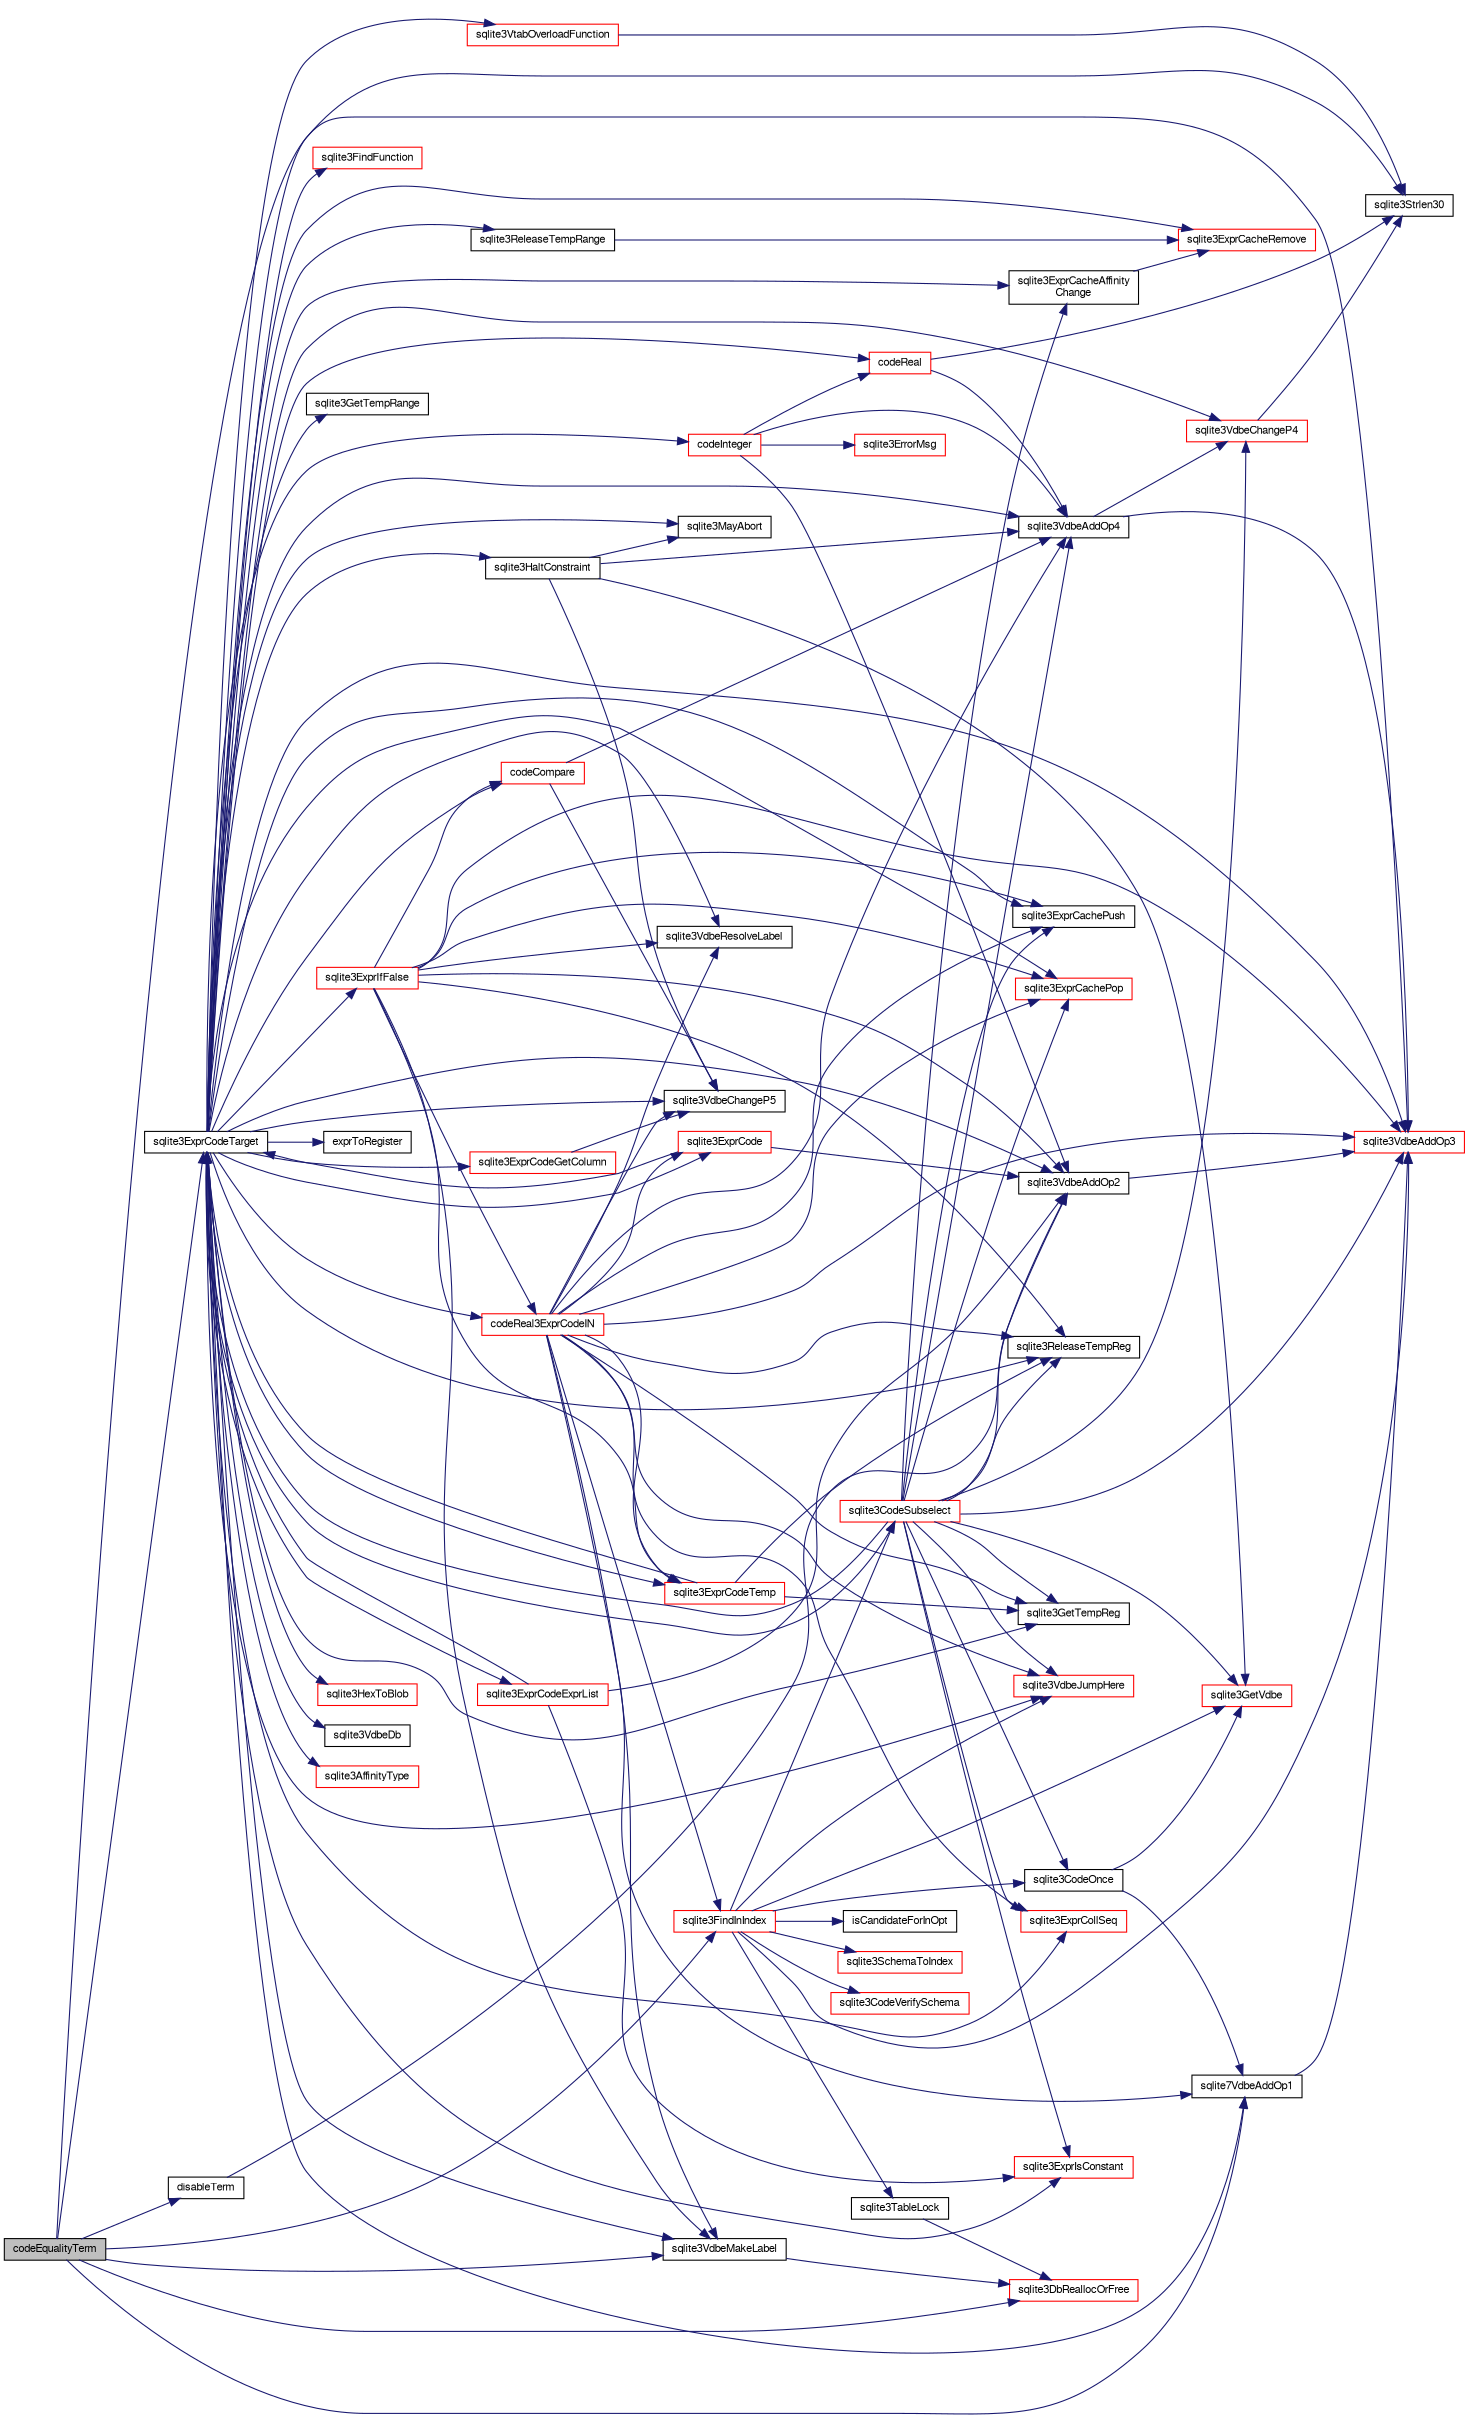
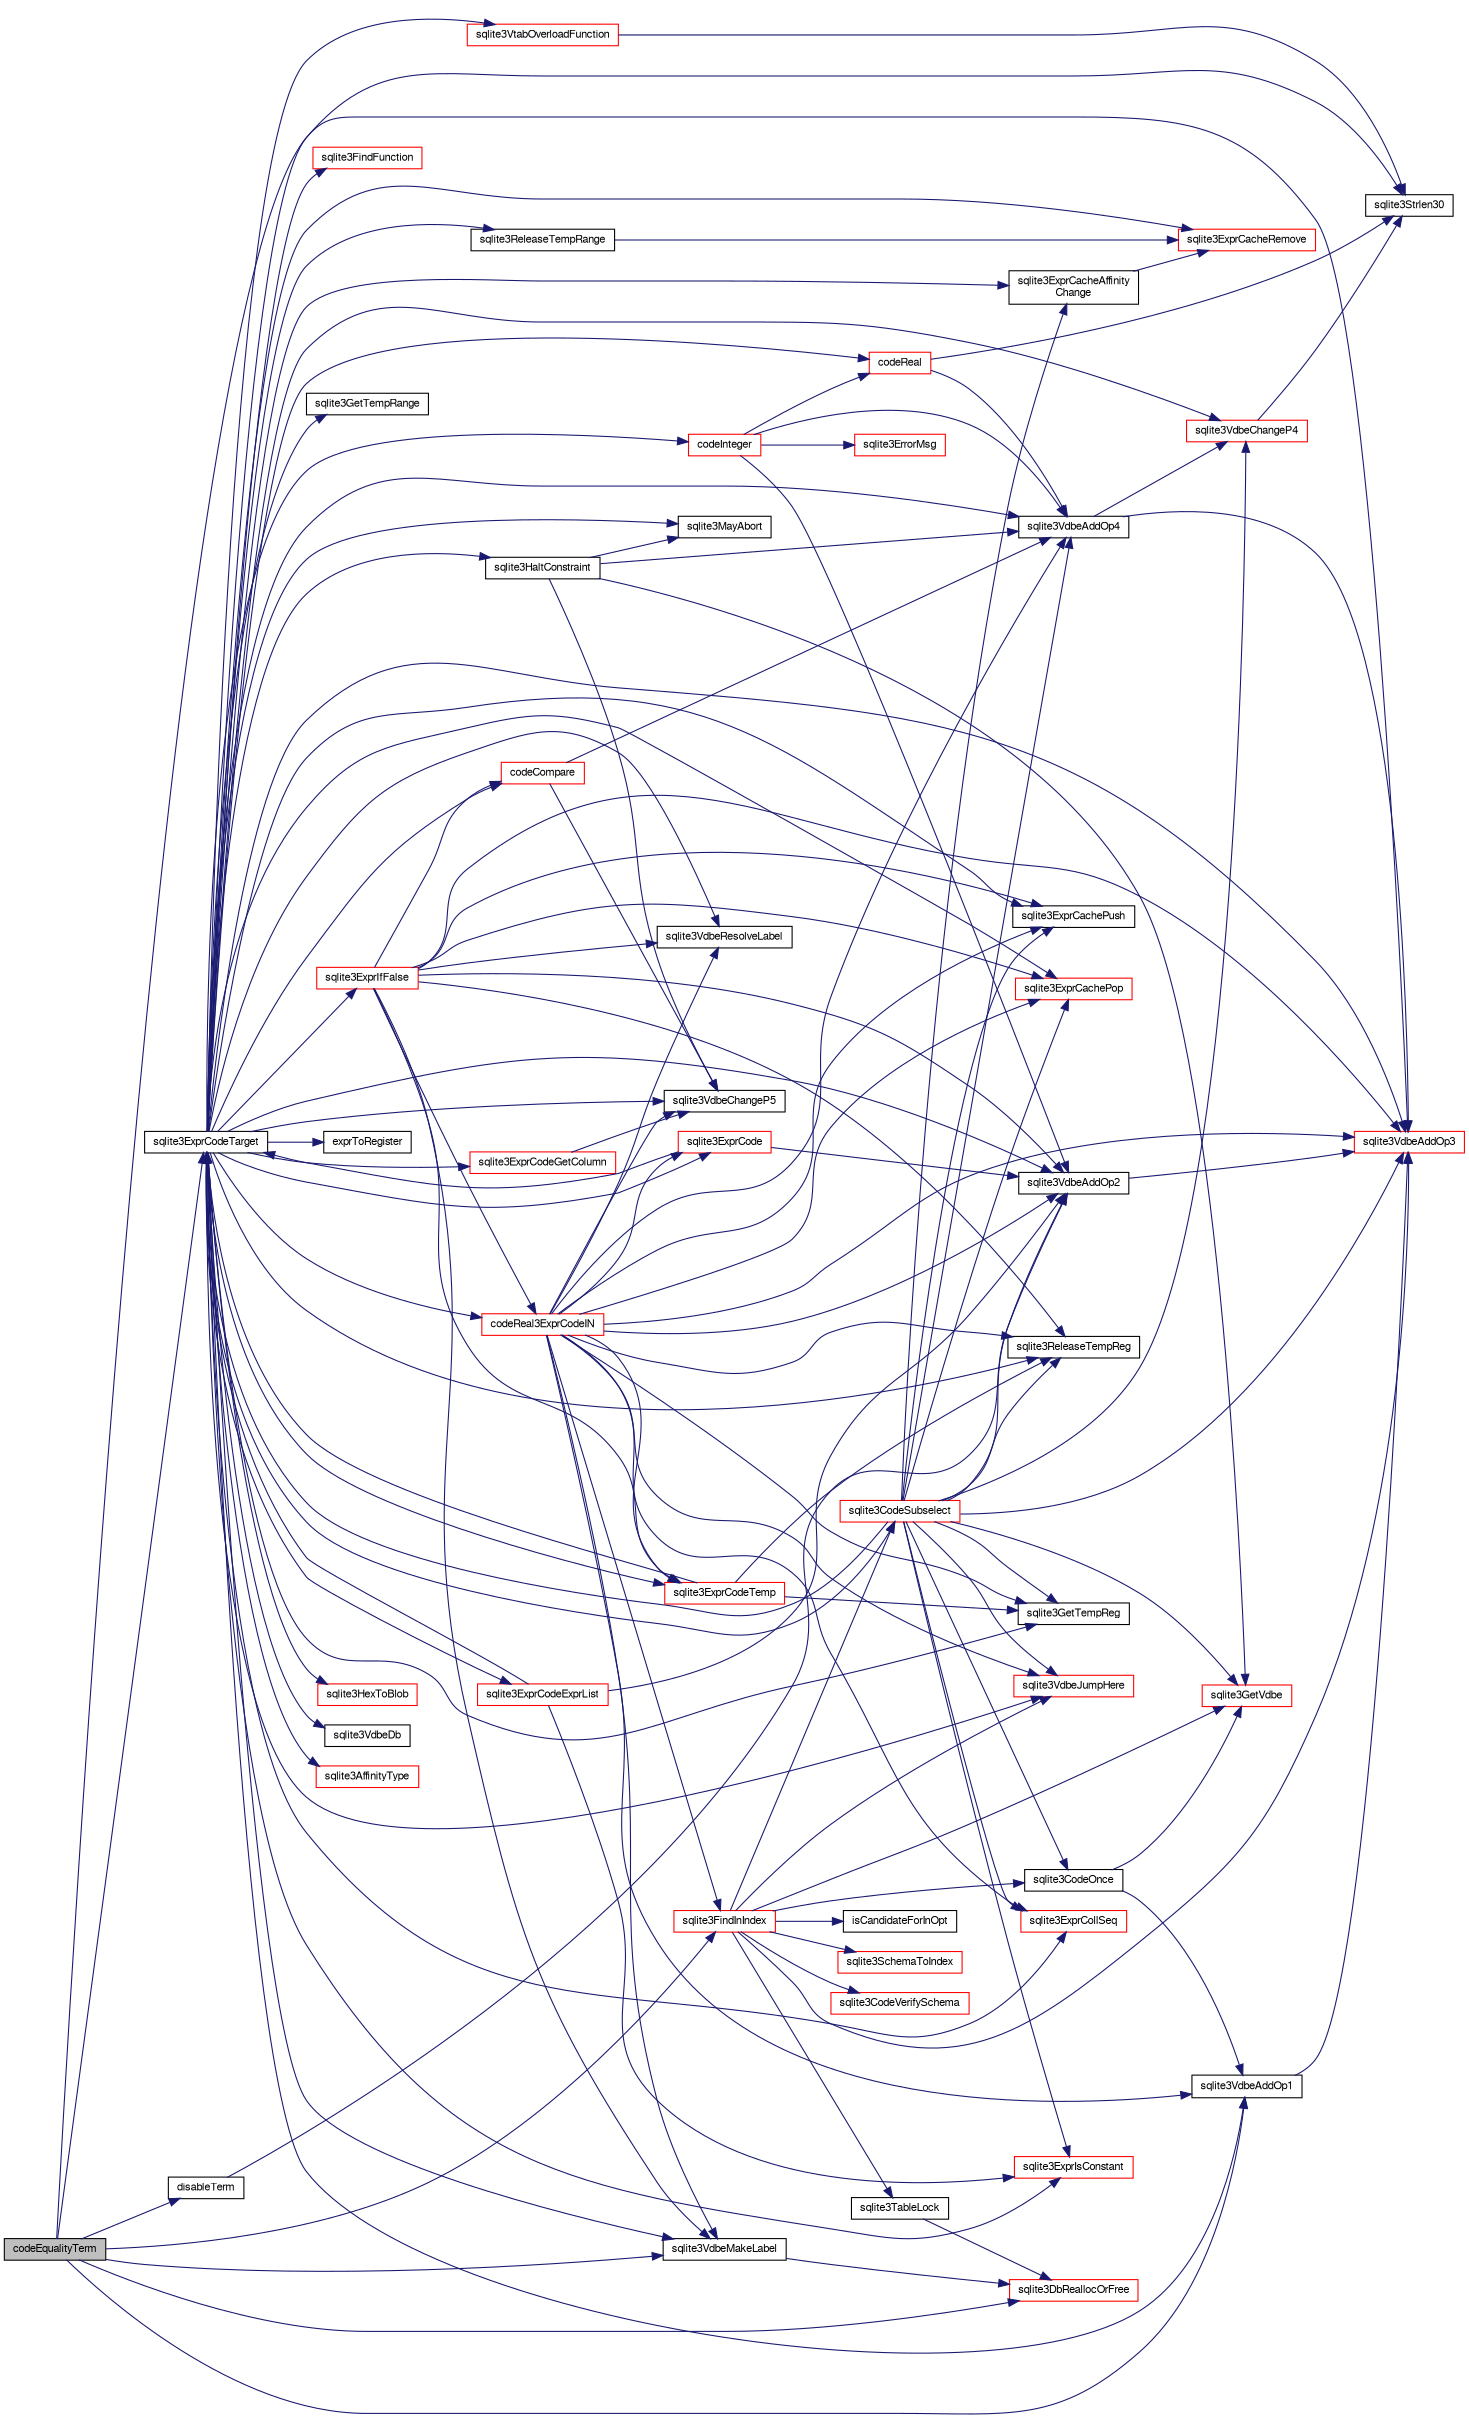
none -> (838, 1308)
(1247, 2086) -> (1247, 2086)
